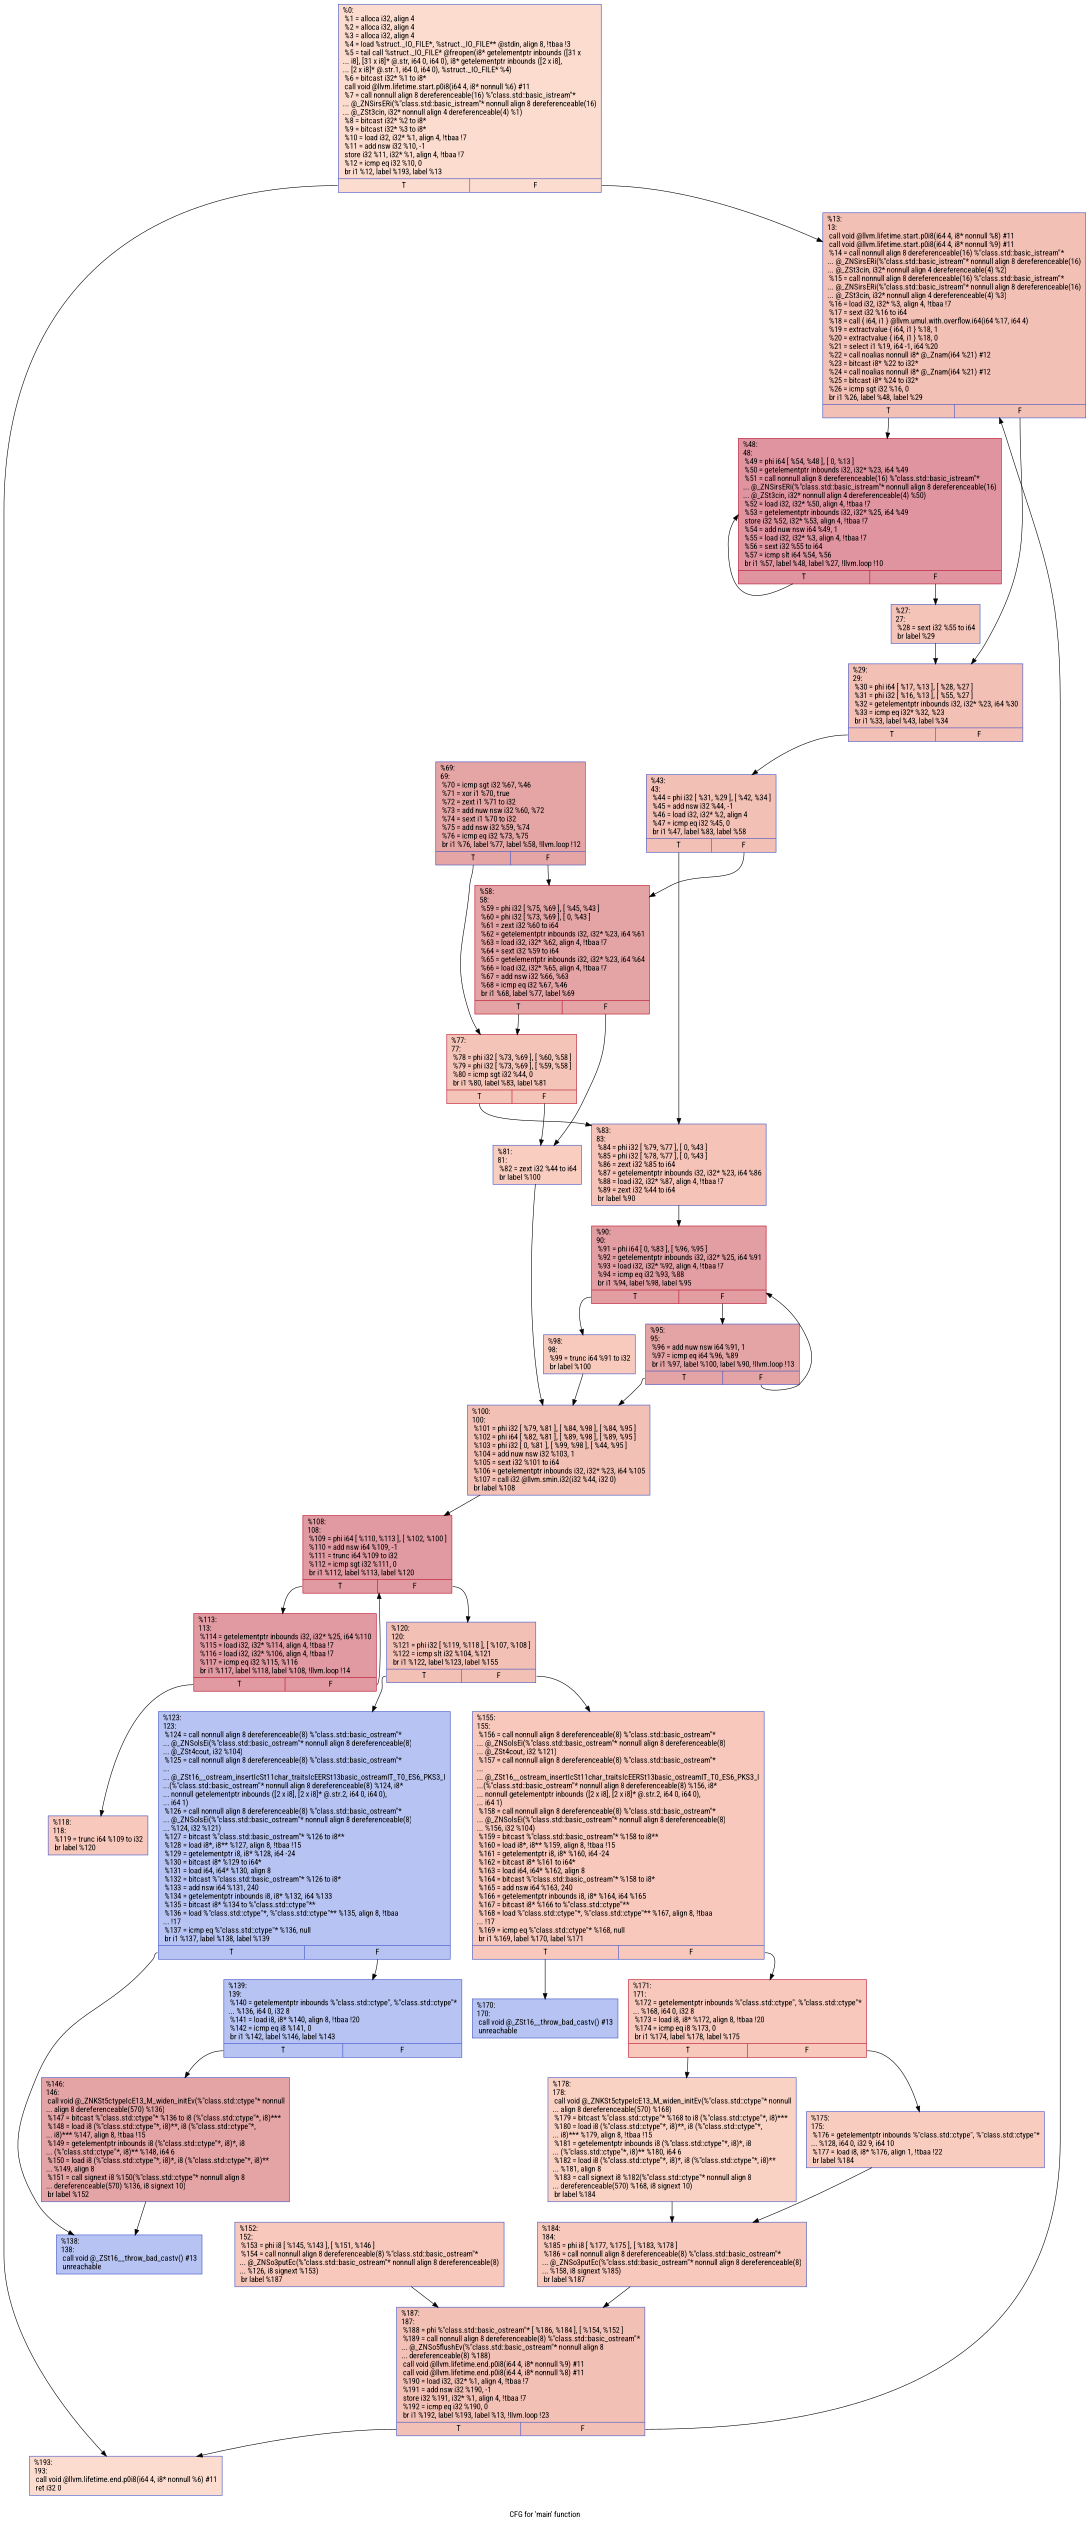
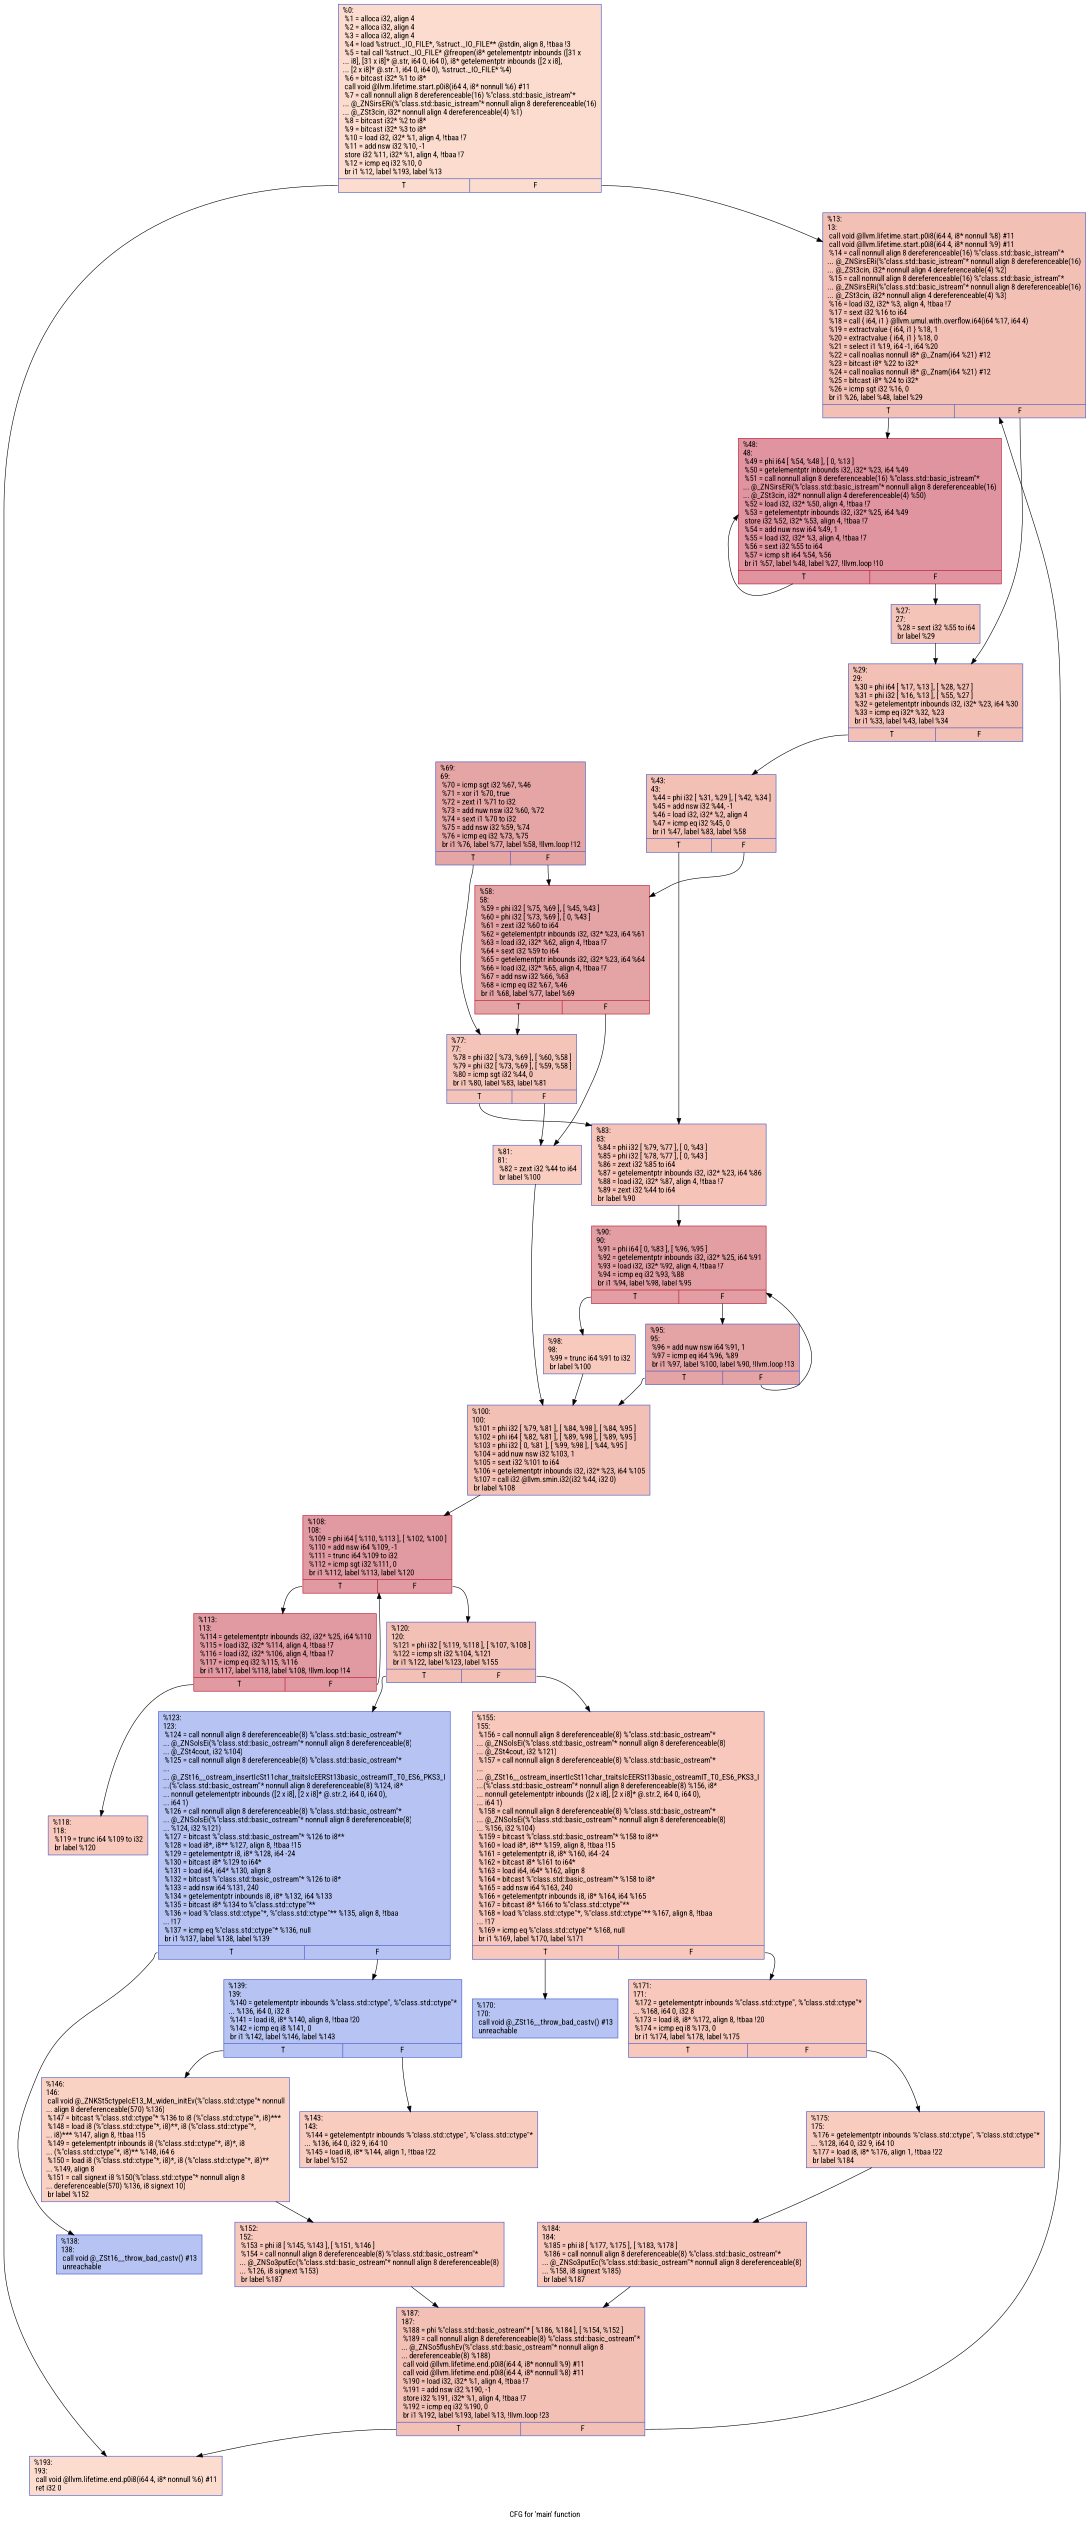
(512, 1069) -> (512, 1069)
(747, 2018) -> (747, 2018)
(165, 2140) -> (165, 2140)
none -> (419, 2140)
(672, 2140) -> none
(141, 2216) -> (292, 2211)
